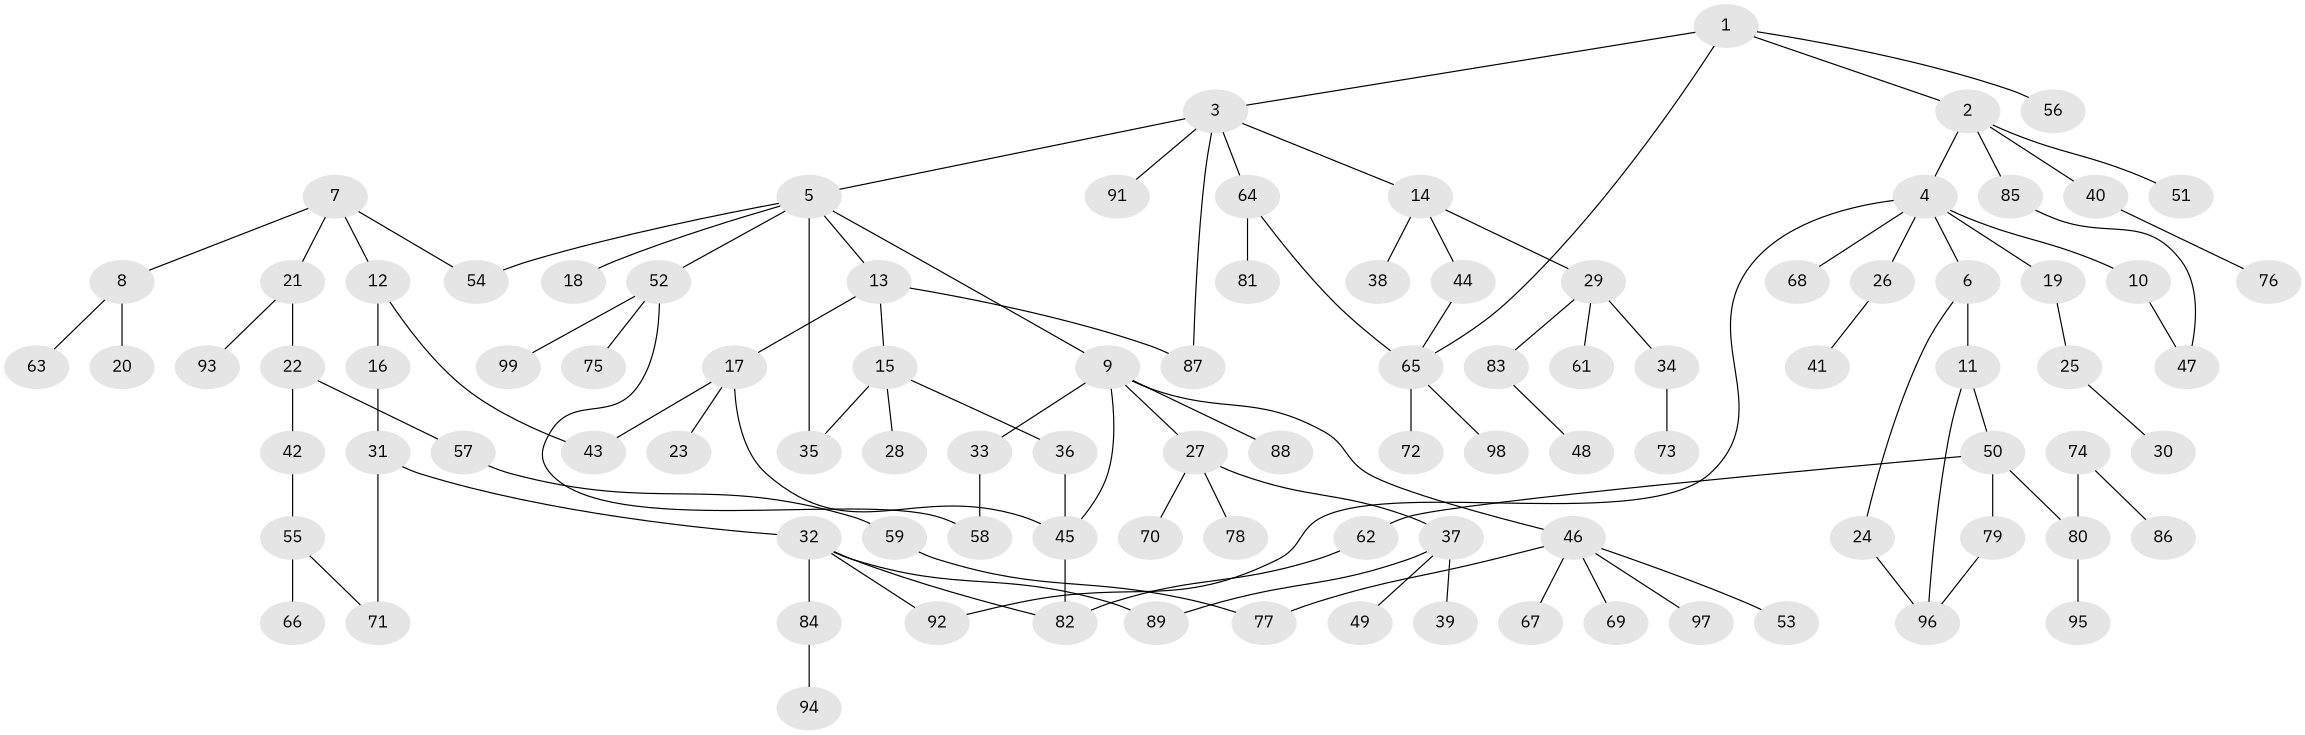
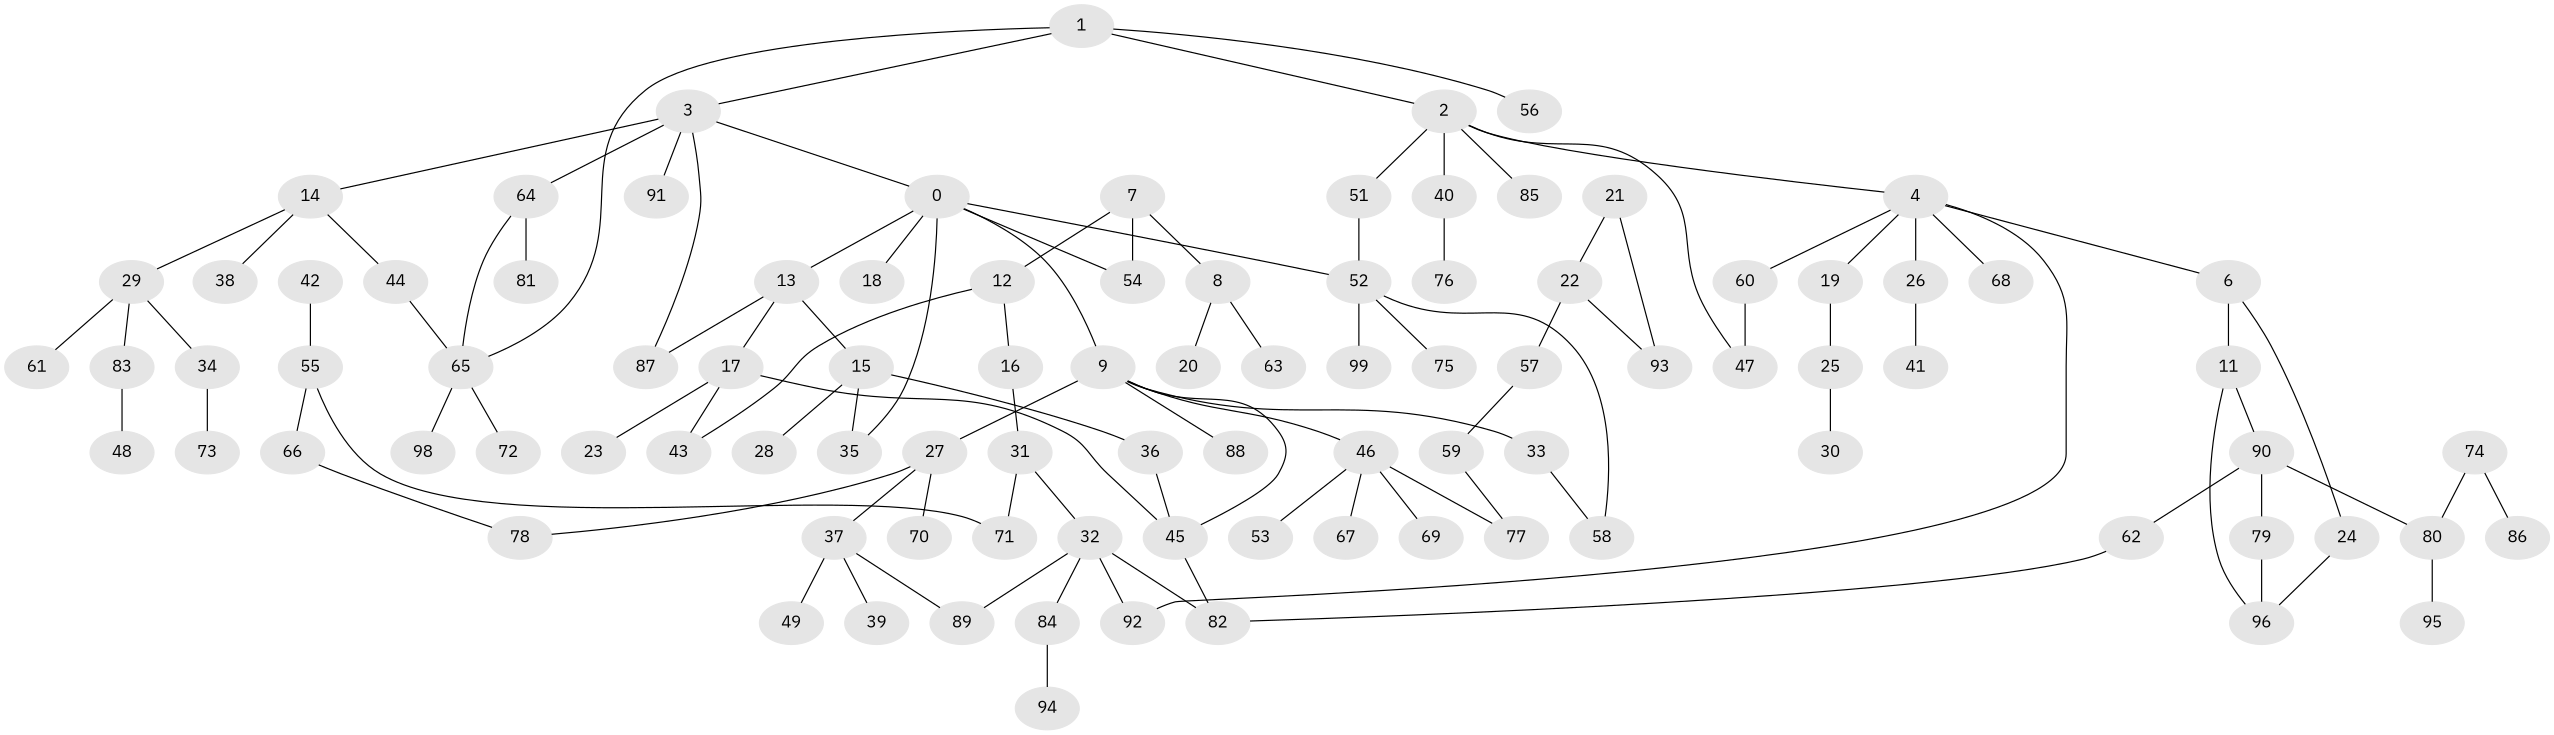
(809, 197) -> (937, 197)
(2155, 238) -> (1654, 173)
(314, 239) -> none
none -> (1359, 239)
(2138, 282) -> (1745, 282)
(293, 410) -> (1615, 325)
(1993, 453) -> (2262, 453)
none -> (405, 497)
(1701, 623) -> none
